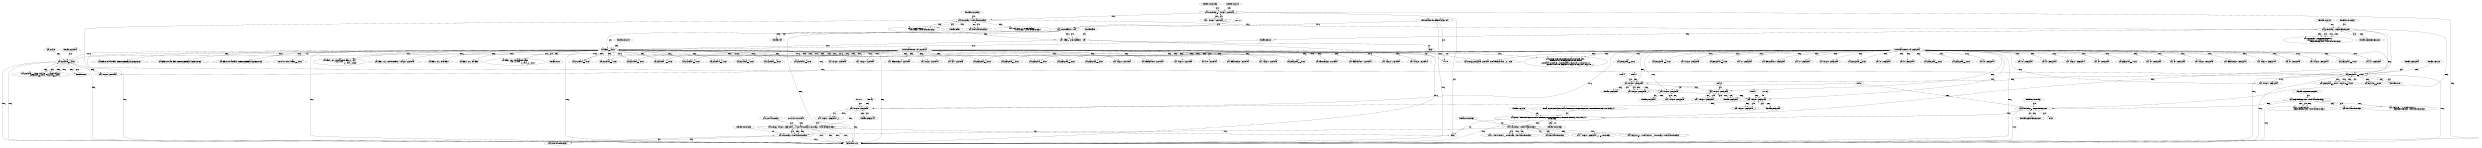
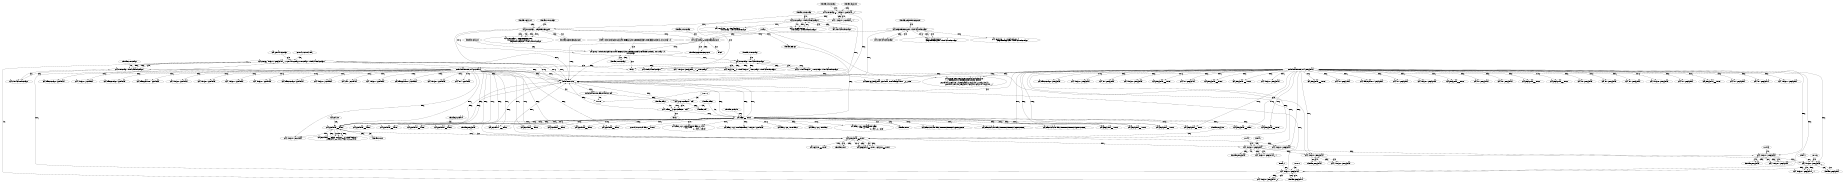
(917, 32) -> none
(974, 46) -> (851, 82)
(1210, 54) -> (469, 74)
(1209, 142) -> (583, 87)
